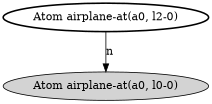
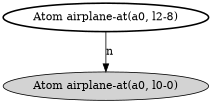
(106, 17) -> (106, 17)
